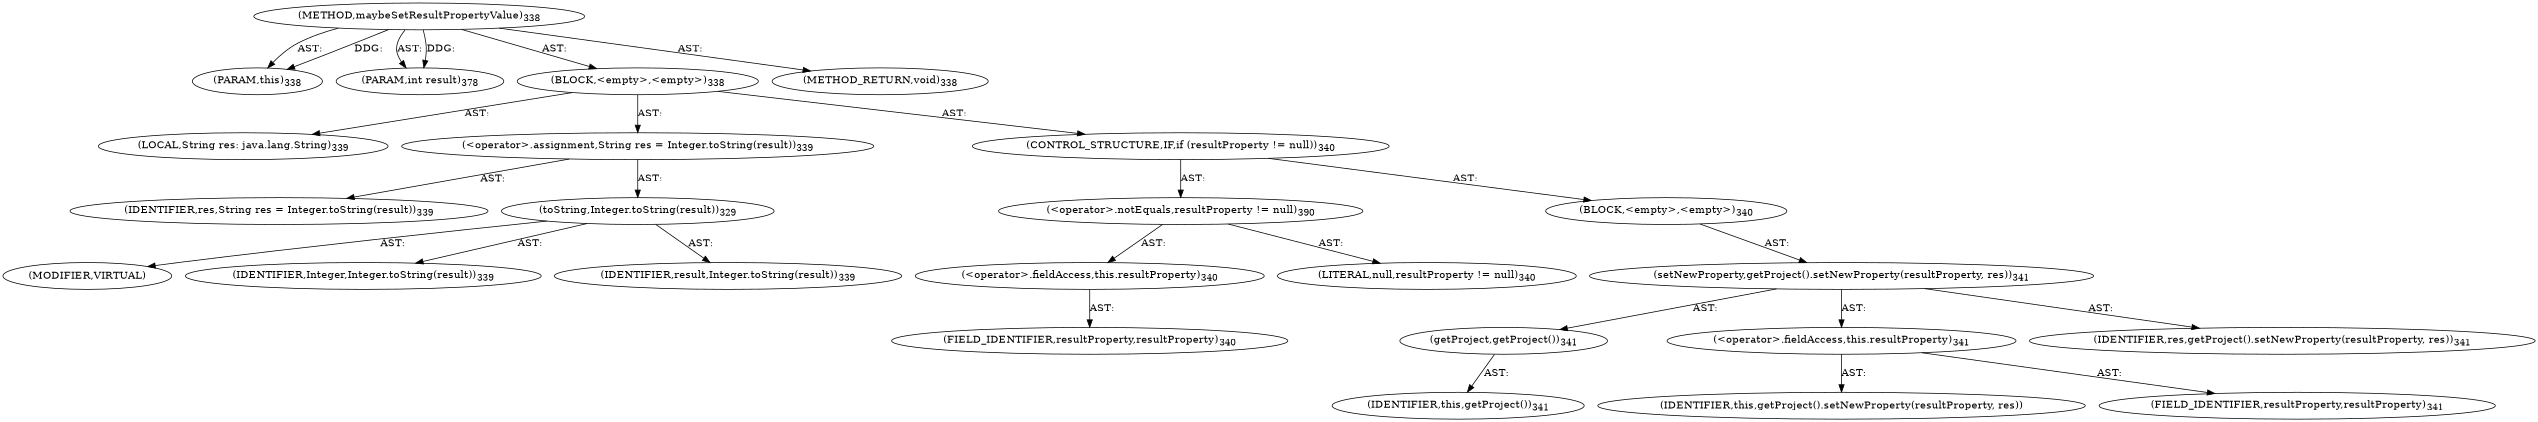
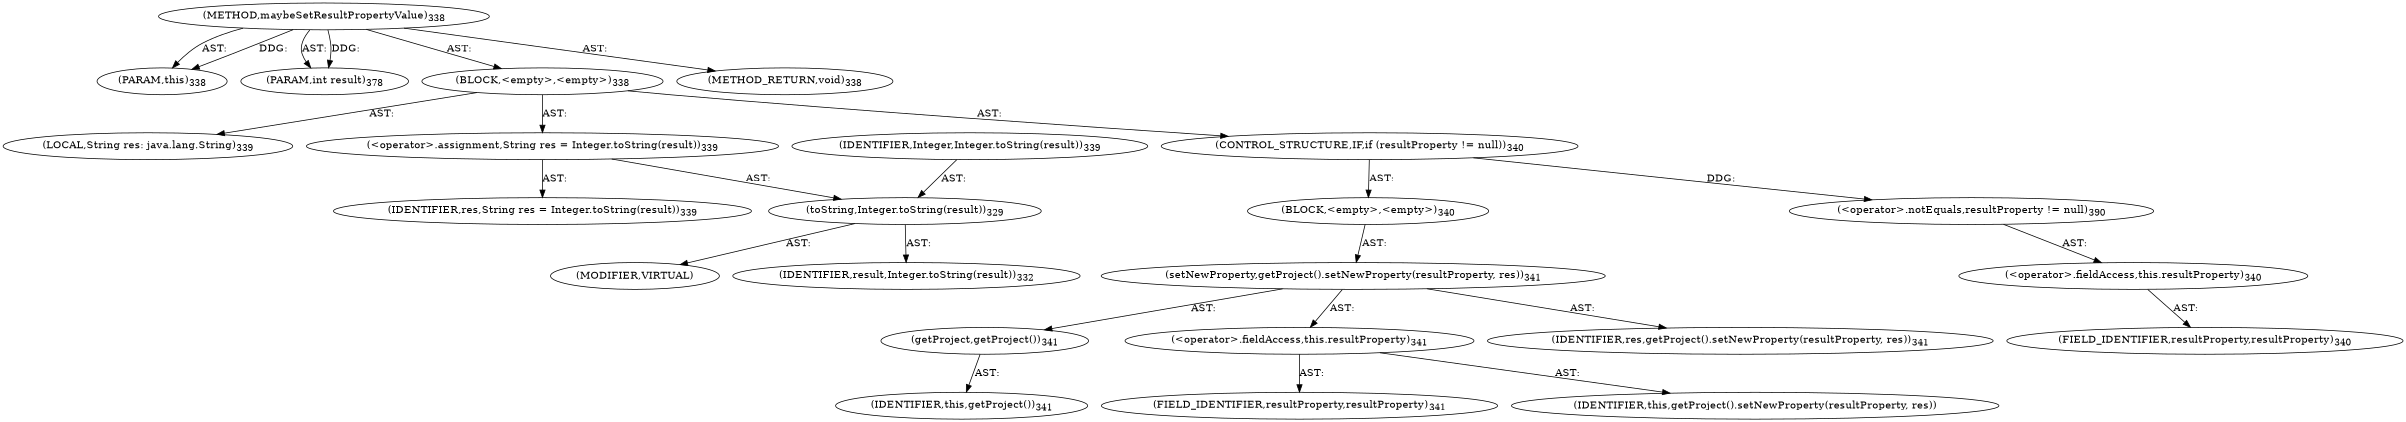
(1195, 179) -> (1723, 179)
(505, 243) -> (940, 176)
(847, 275) -> (1025, 275)
(1427, 276) -> none
